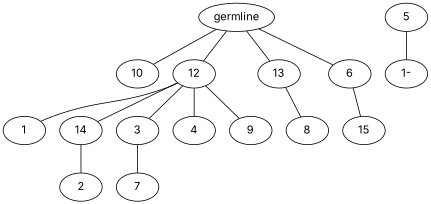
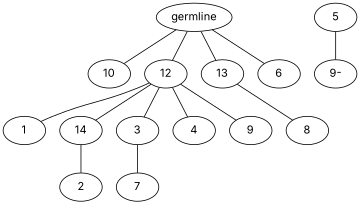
(406, 74) -> (336, 74)
(364, 130) -> none
